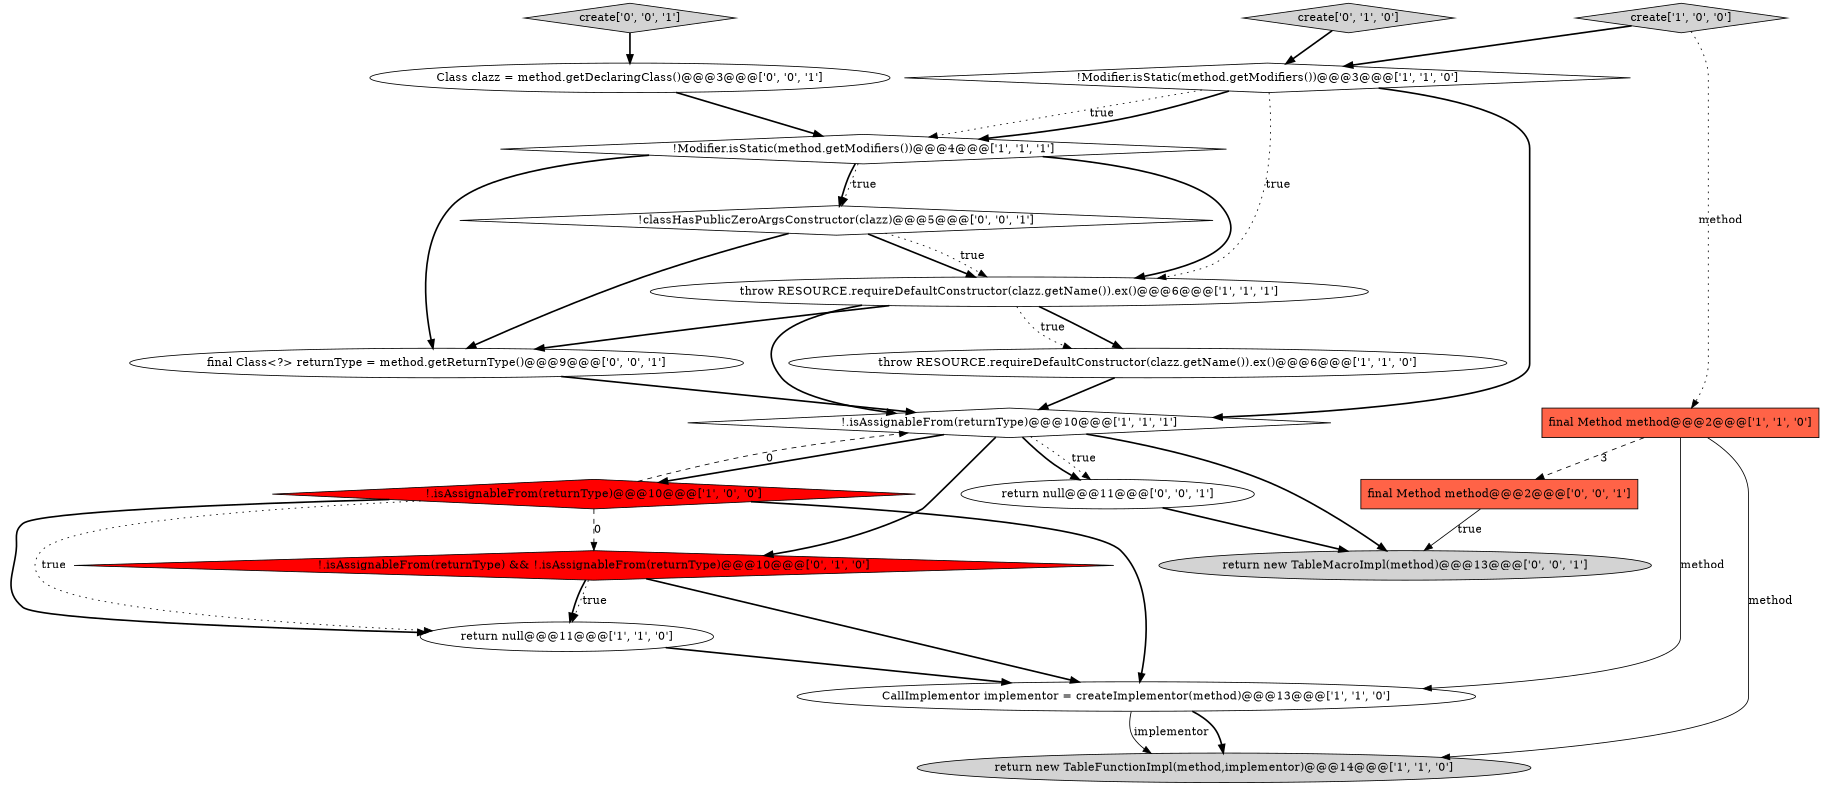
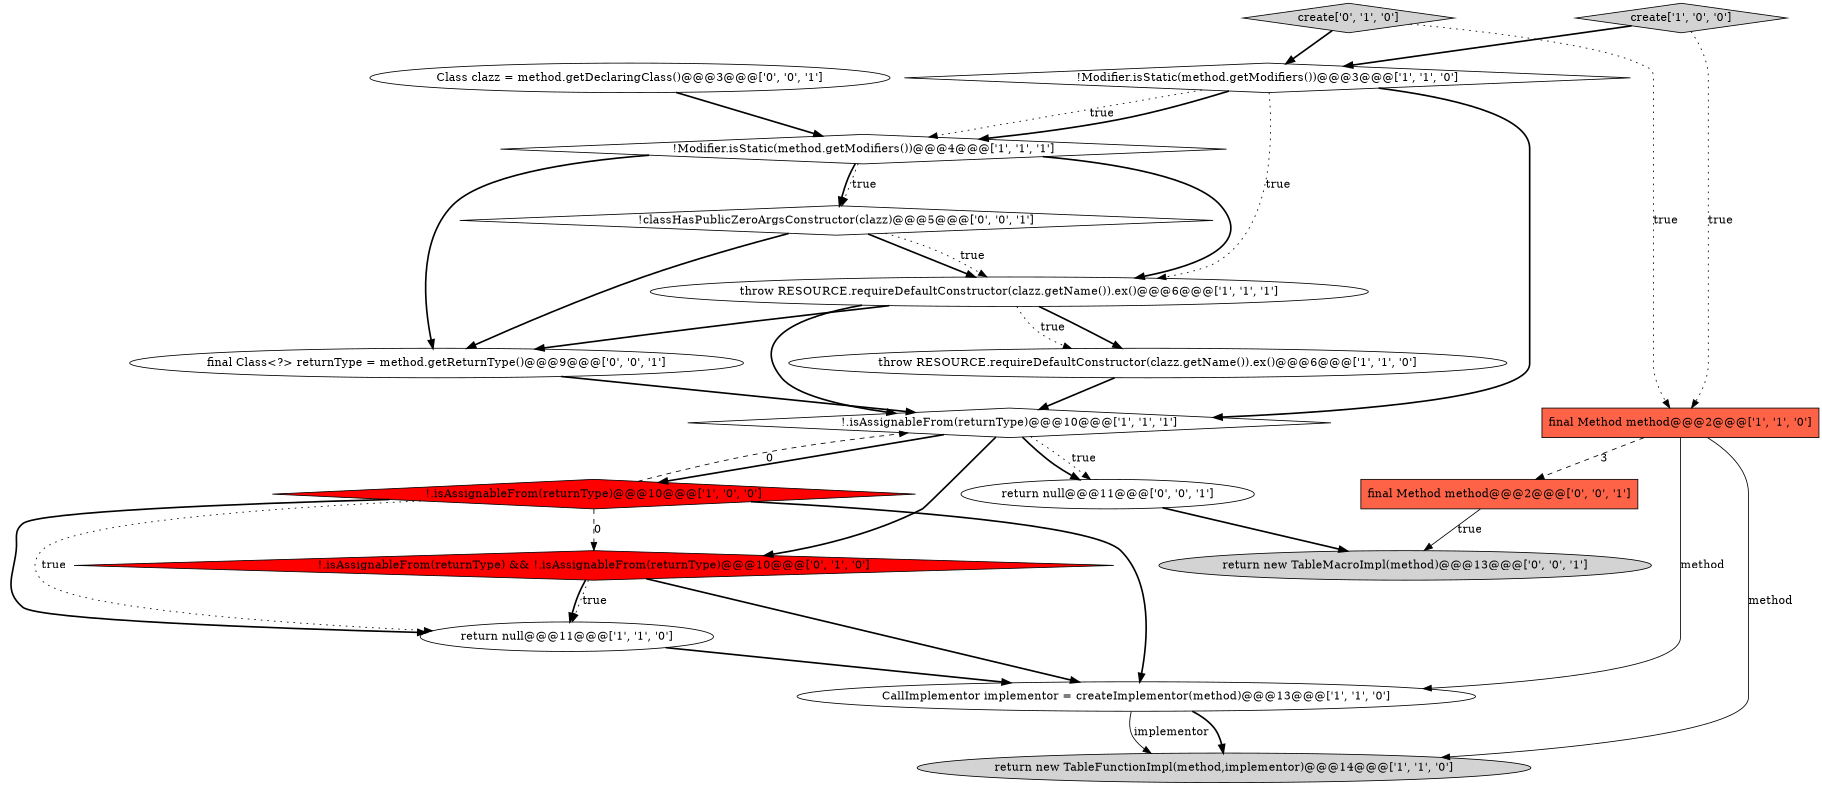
(630, 18) -> none
none -> (1653, 113)
(1721, 220) -> (1721, 220)
(1240, 471) -> none
